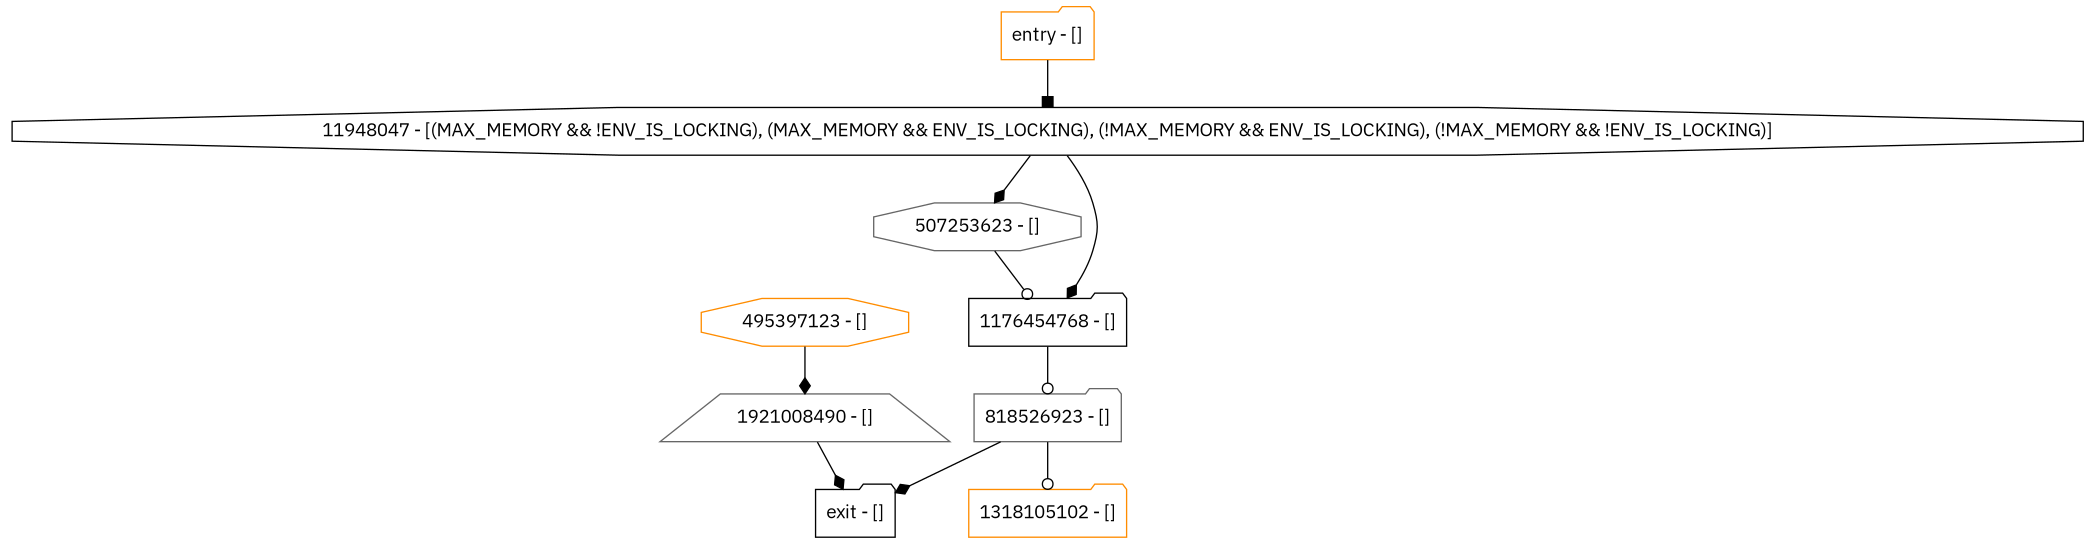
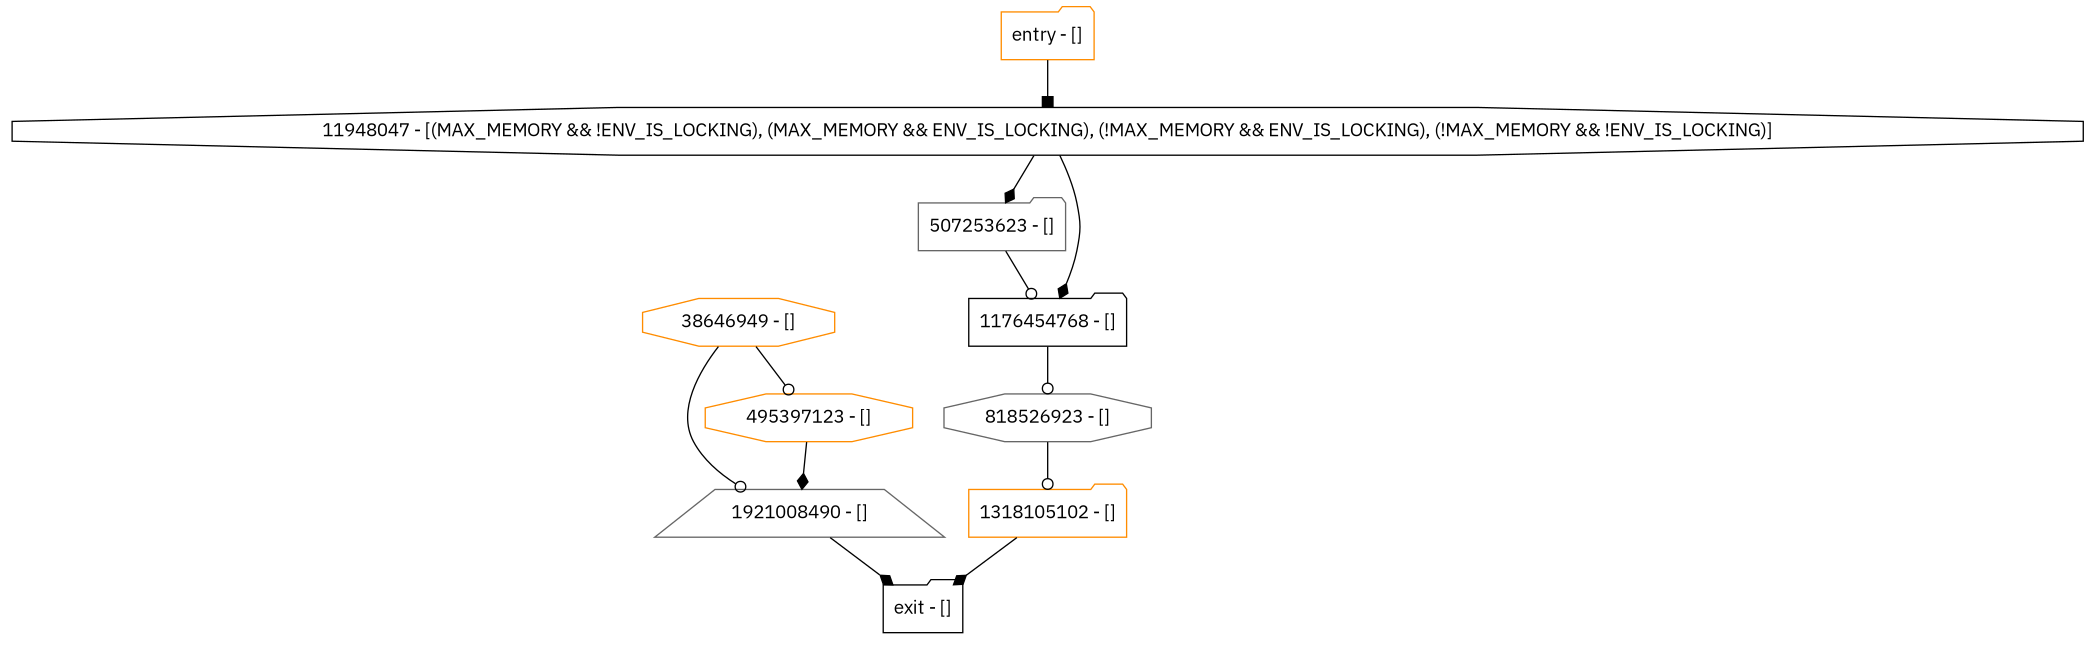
(977, 227) -> (992, 227)
none -> (739, 322)
(1048, 418) -> (1048, 418)
(955, 464) -> (992, 556)
